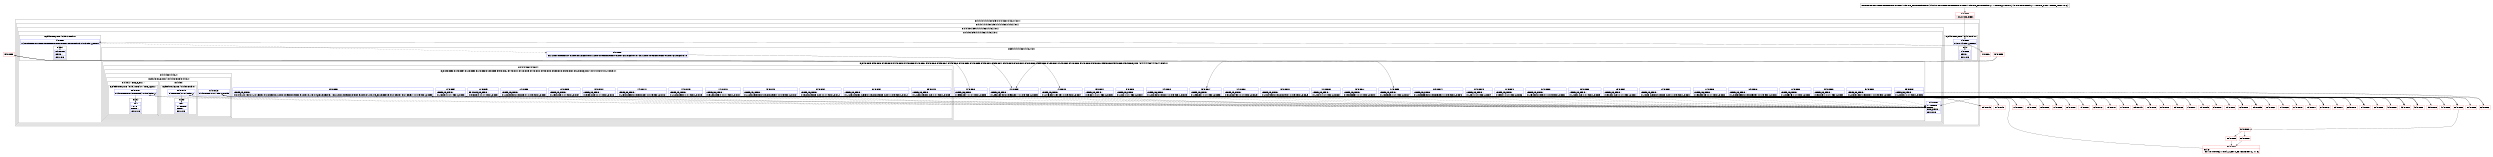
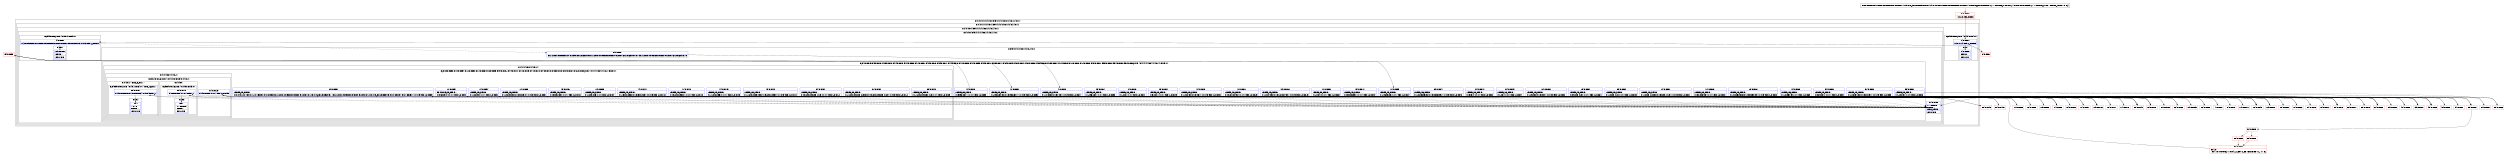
(1596, 61) -> (1661, 97)
